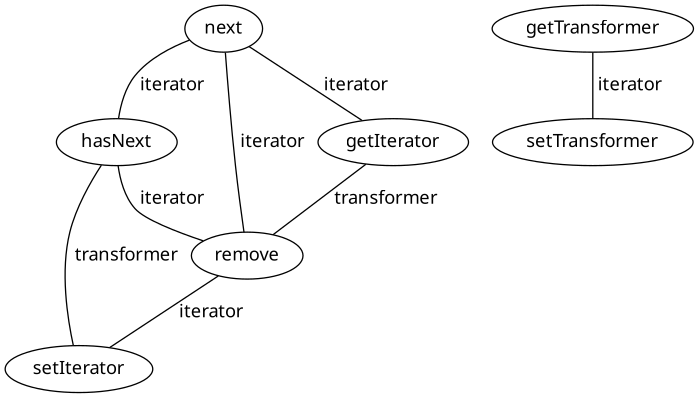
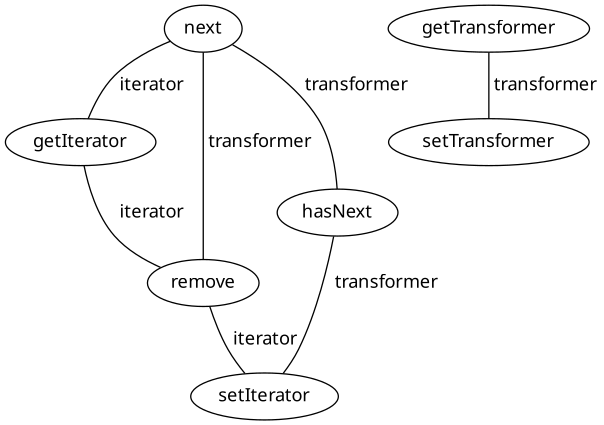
(170, 85) -> (355, 85)
(628, 85) -> (544, 85)
(271, 142) -> (258, 142)
(384, 199) -> (150, 213)
(147, 217) -> none
